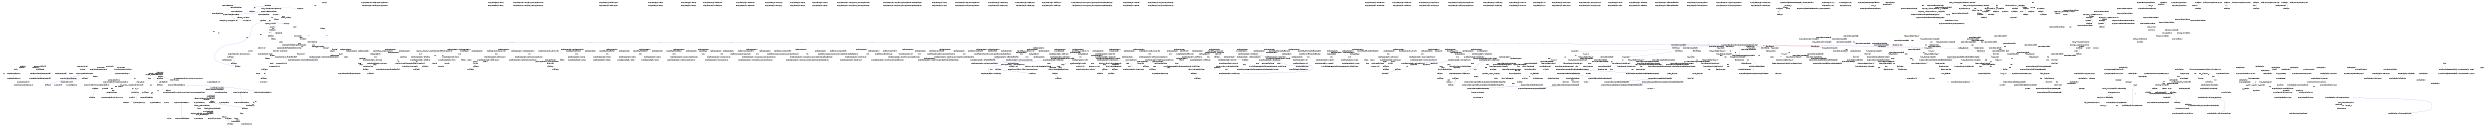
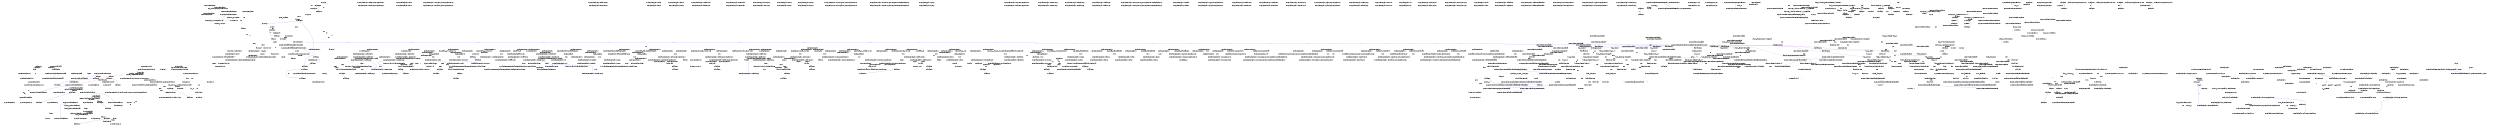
(863, 49) -> (1030, 48)
